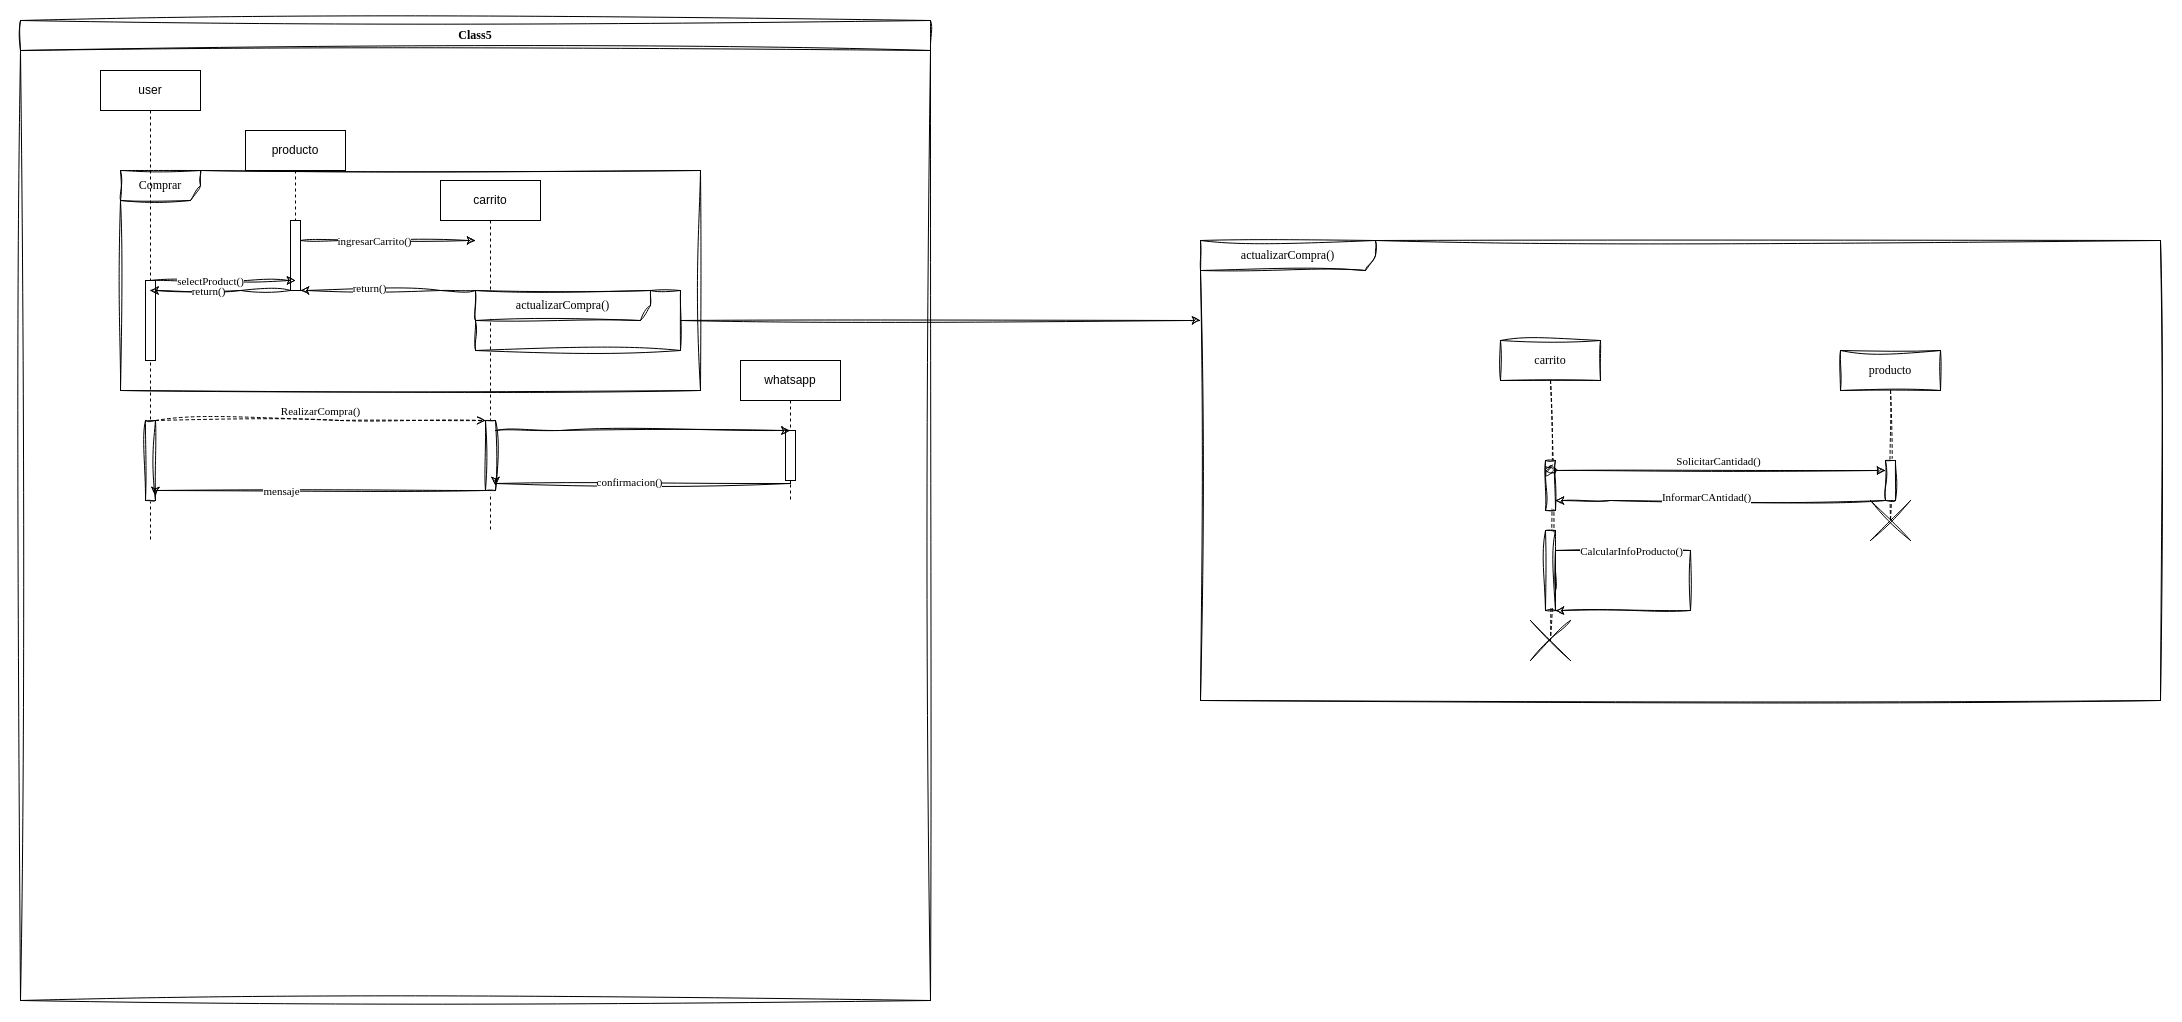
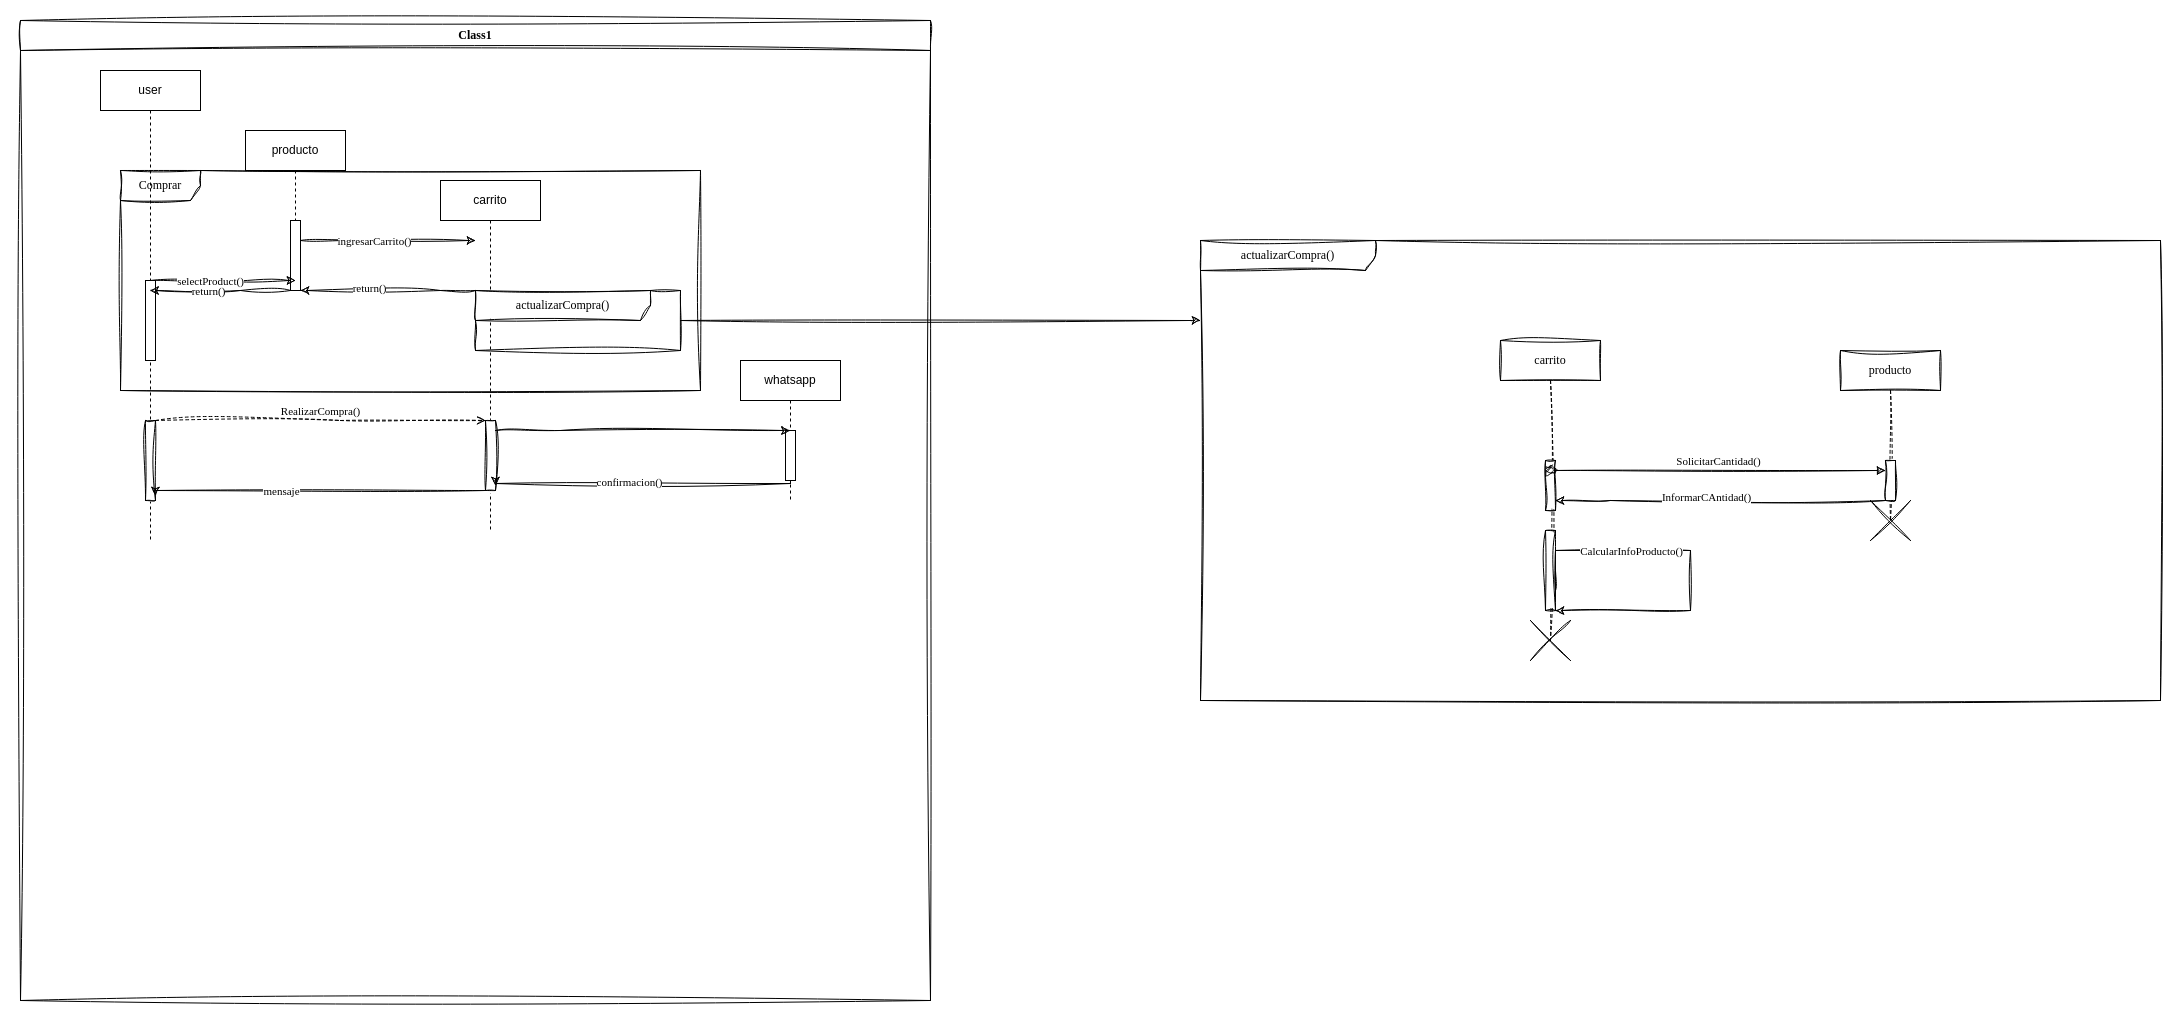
(476, 36) -> (476, 36)
